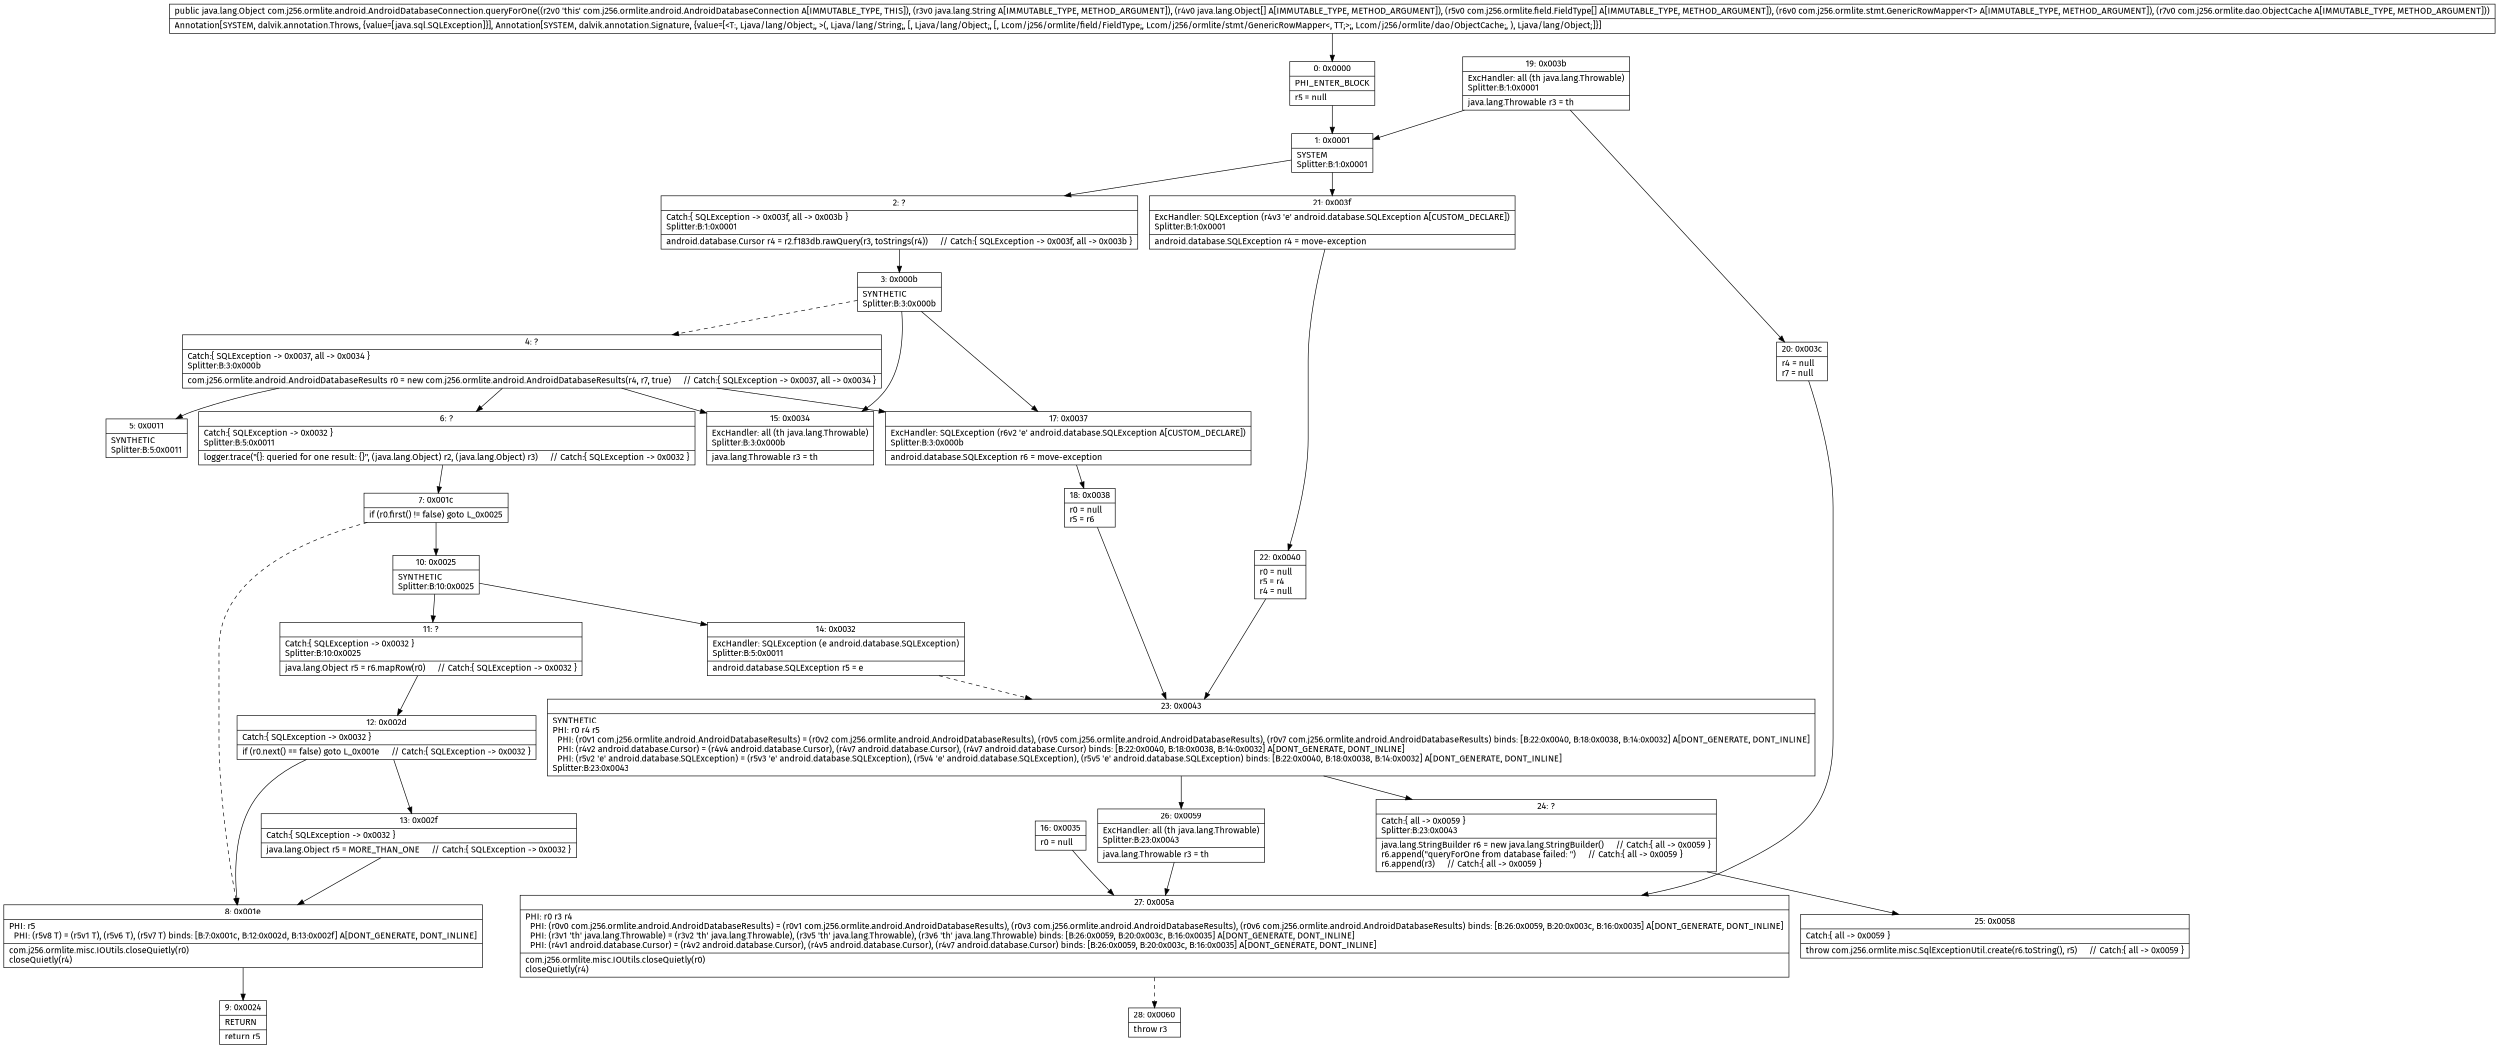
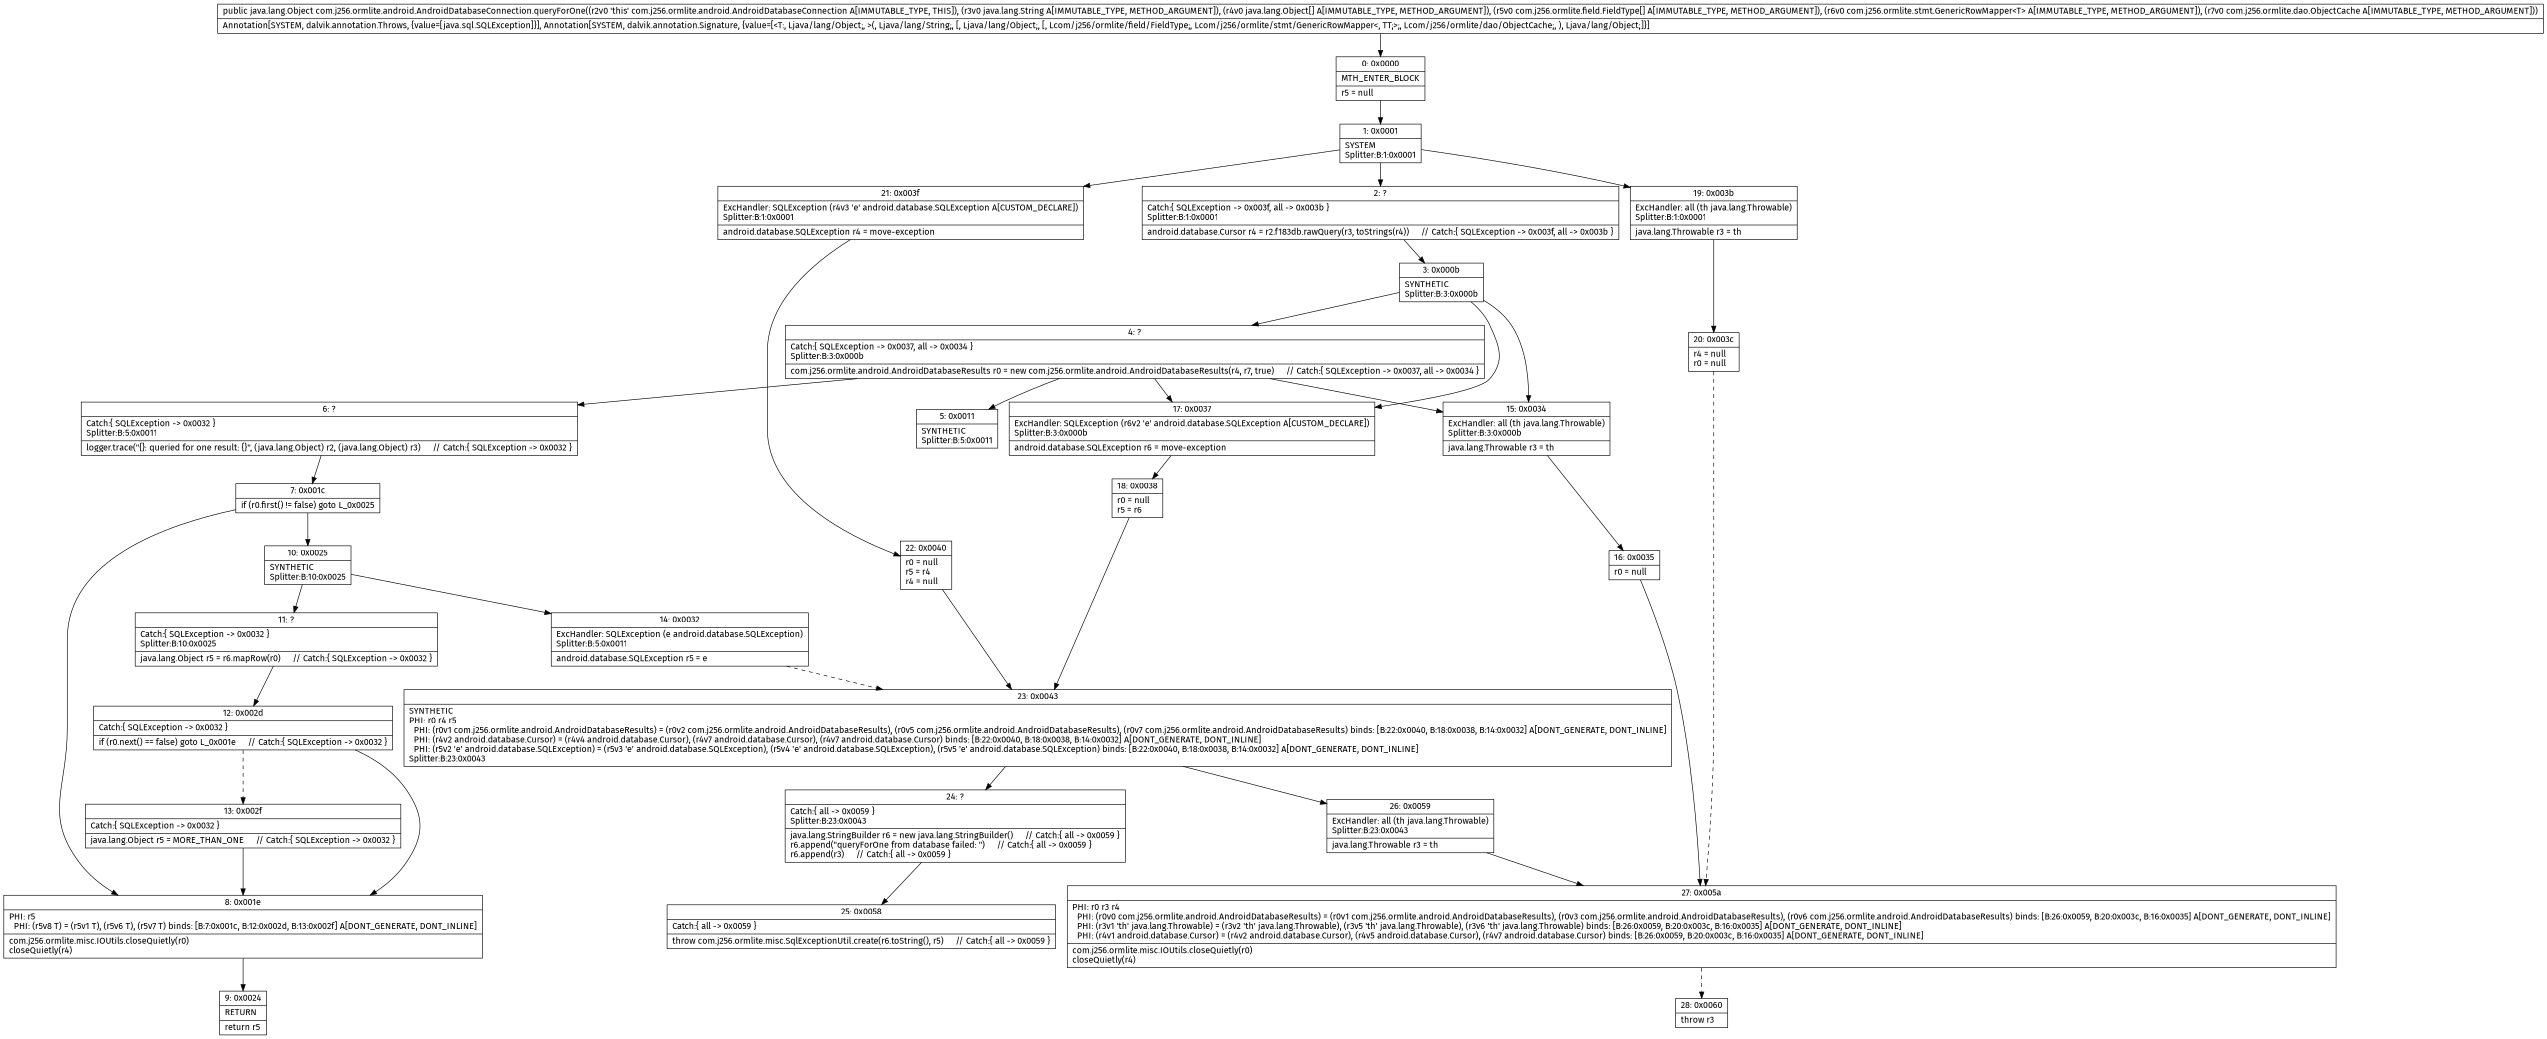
(1332, 83) -> (1381, 78)
(1422, 124) -> (1523, 166)
(768, 317) -> (1329, 308)
(1798, 373) -> (1710, 364)
none -> (1583, 501)
(219, 670) -> (67, 661)
(1833, 690) -> (1714, 625)
(402, 784) -> (243, 774)
